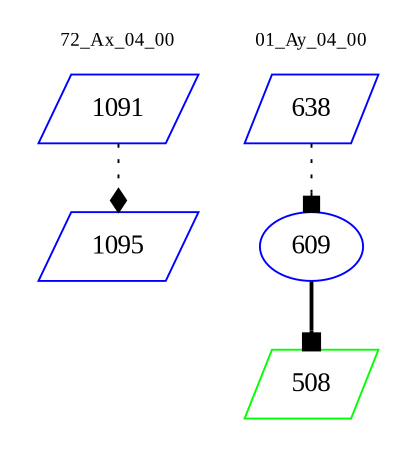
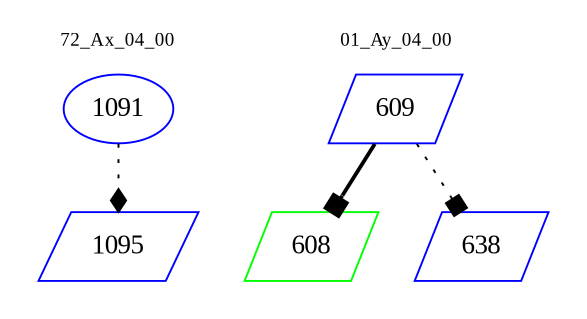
(118, 109) -> (118, 109)
(312, 168) -> (433, 170)
(312, 247) -> (396, 109)
(312, 384) -> (312, 247)
